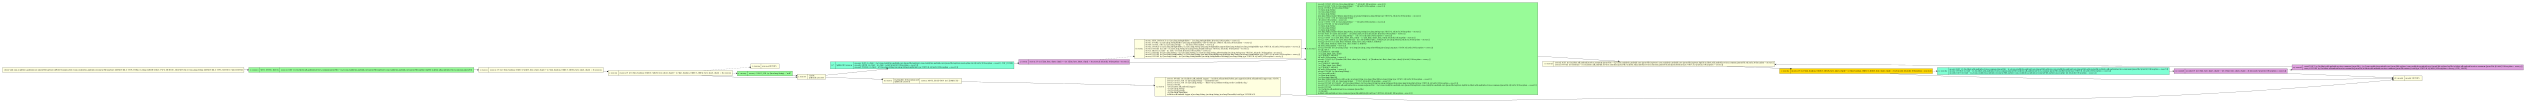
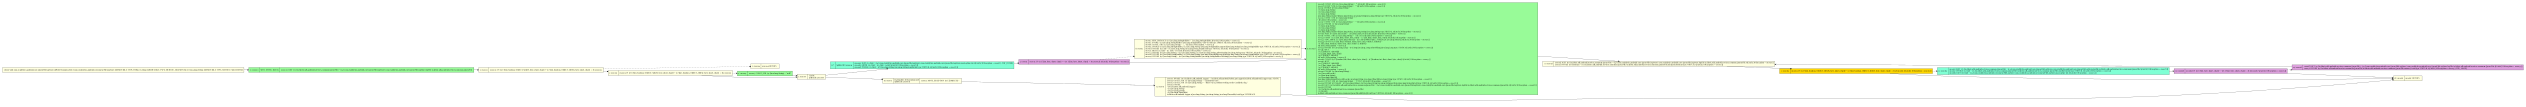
(727, 69) -> (676, 68)
